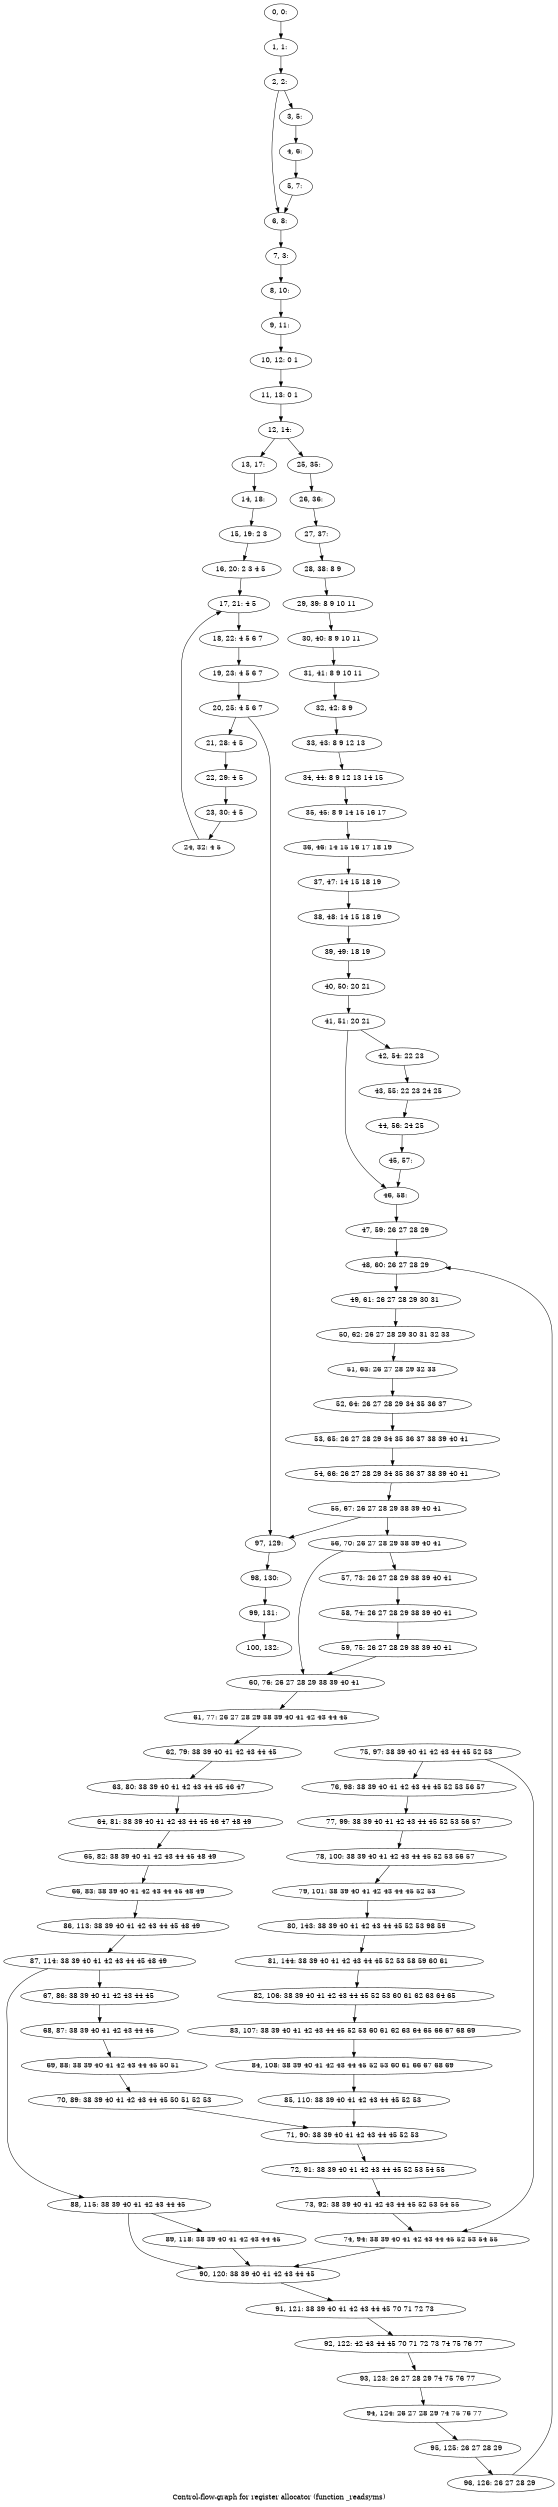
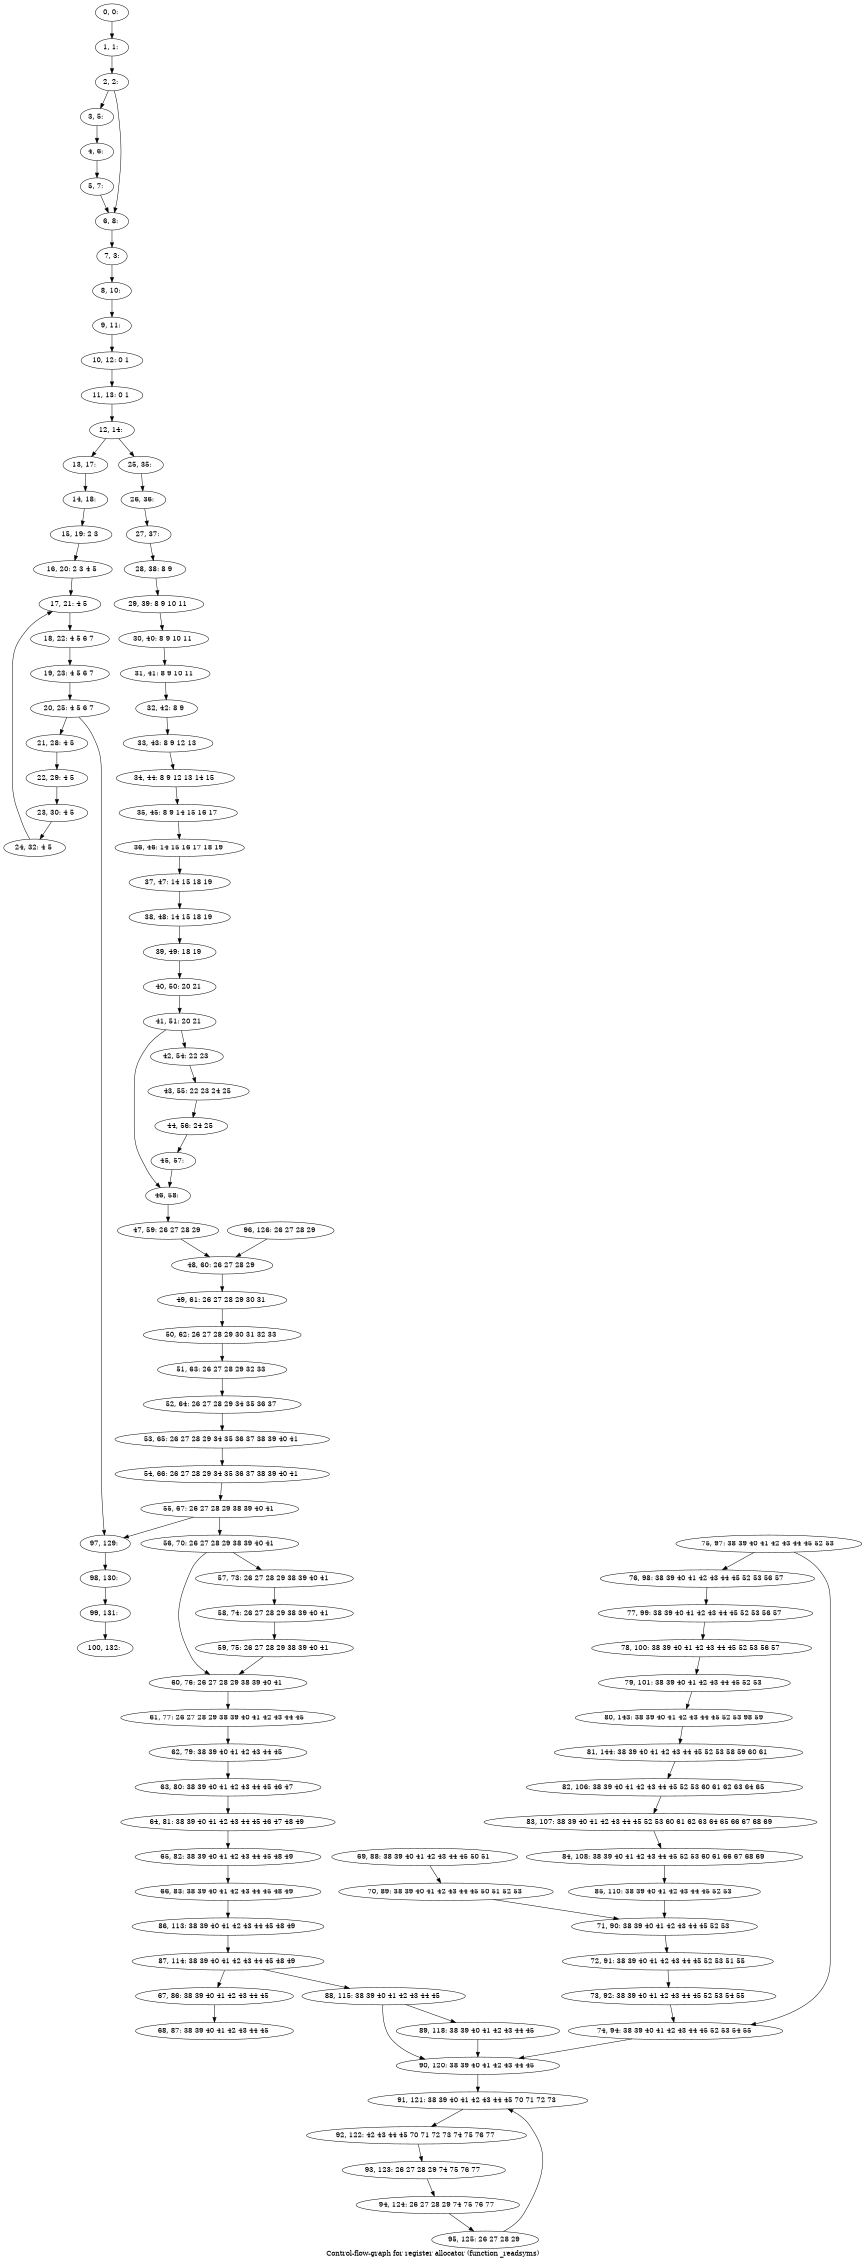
(106, 2046) -> none
(369, 2170) -> (668, 1961)
(482, 2464) -> (541, 2172)
